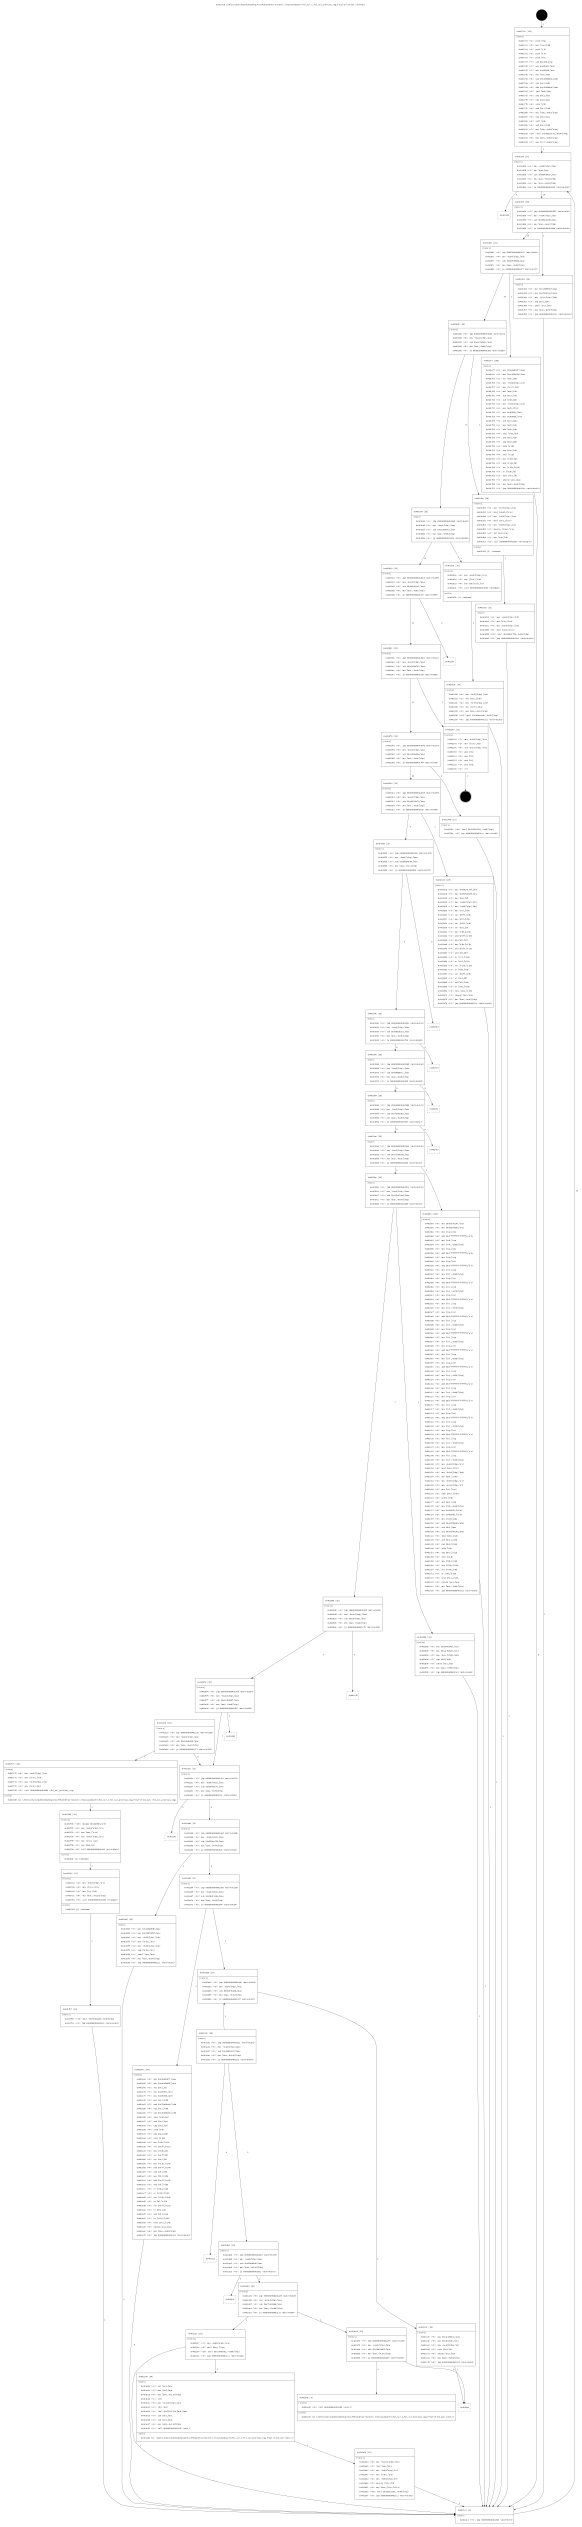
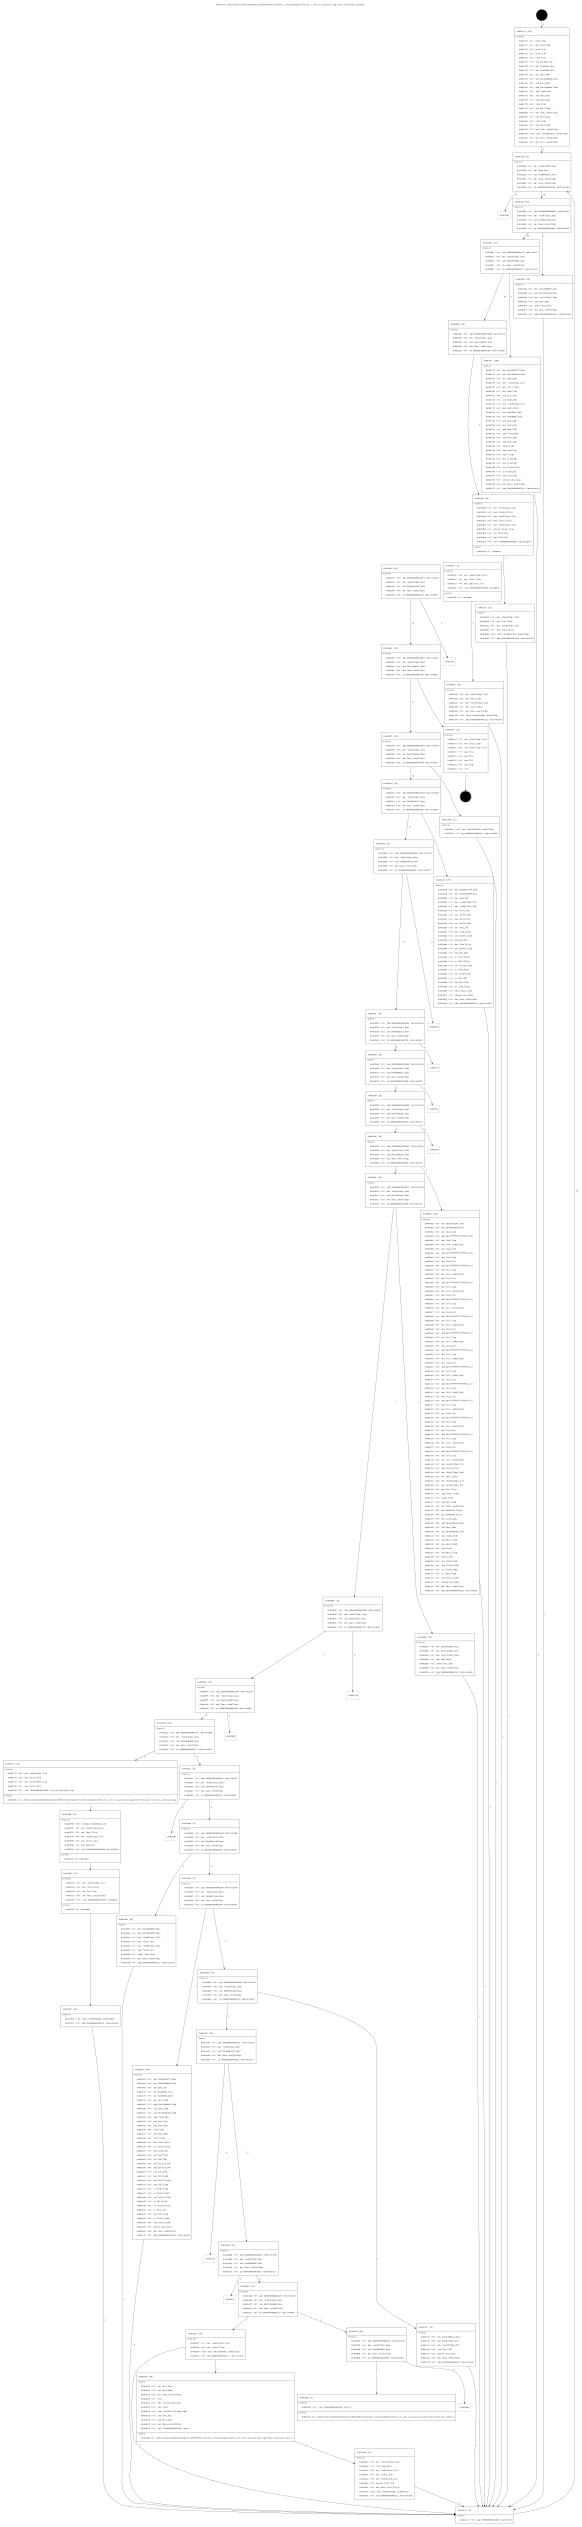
(441, 525) -> none
(218, 1738) -> (205, 1715)
(223, 2017) -> (227, 2016)
(460, 2384) -> (475, 2435)
